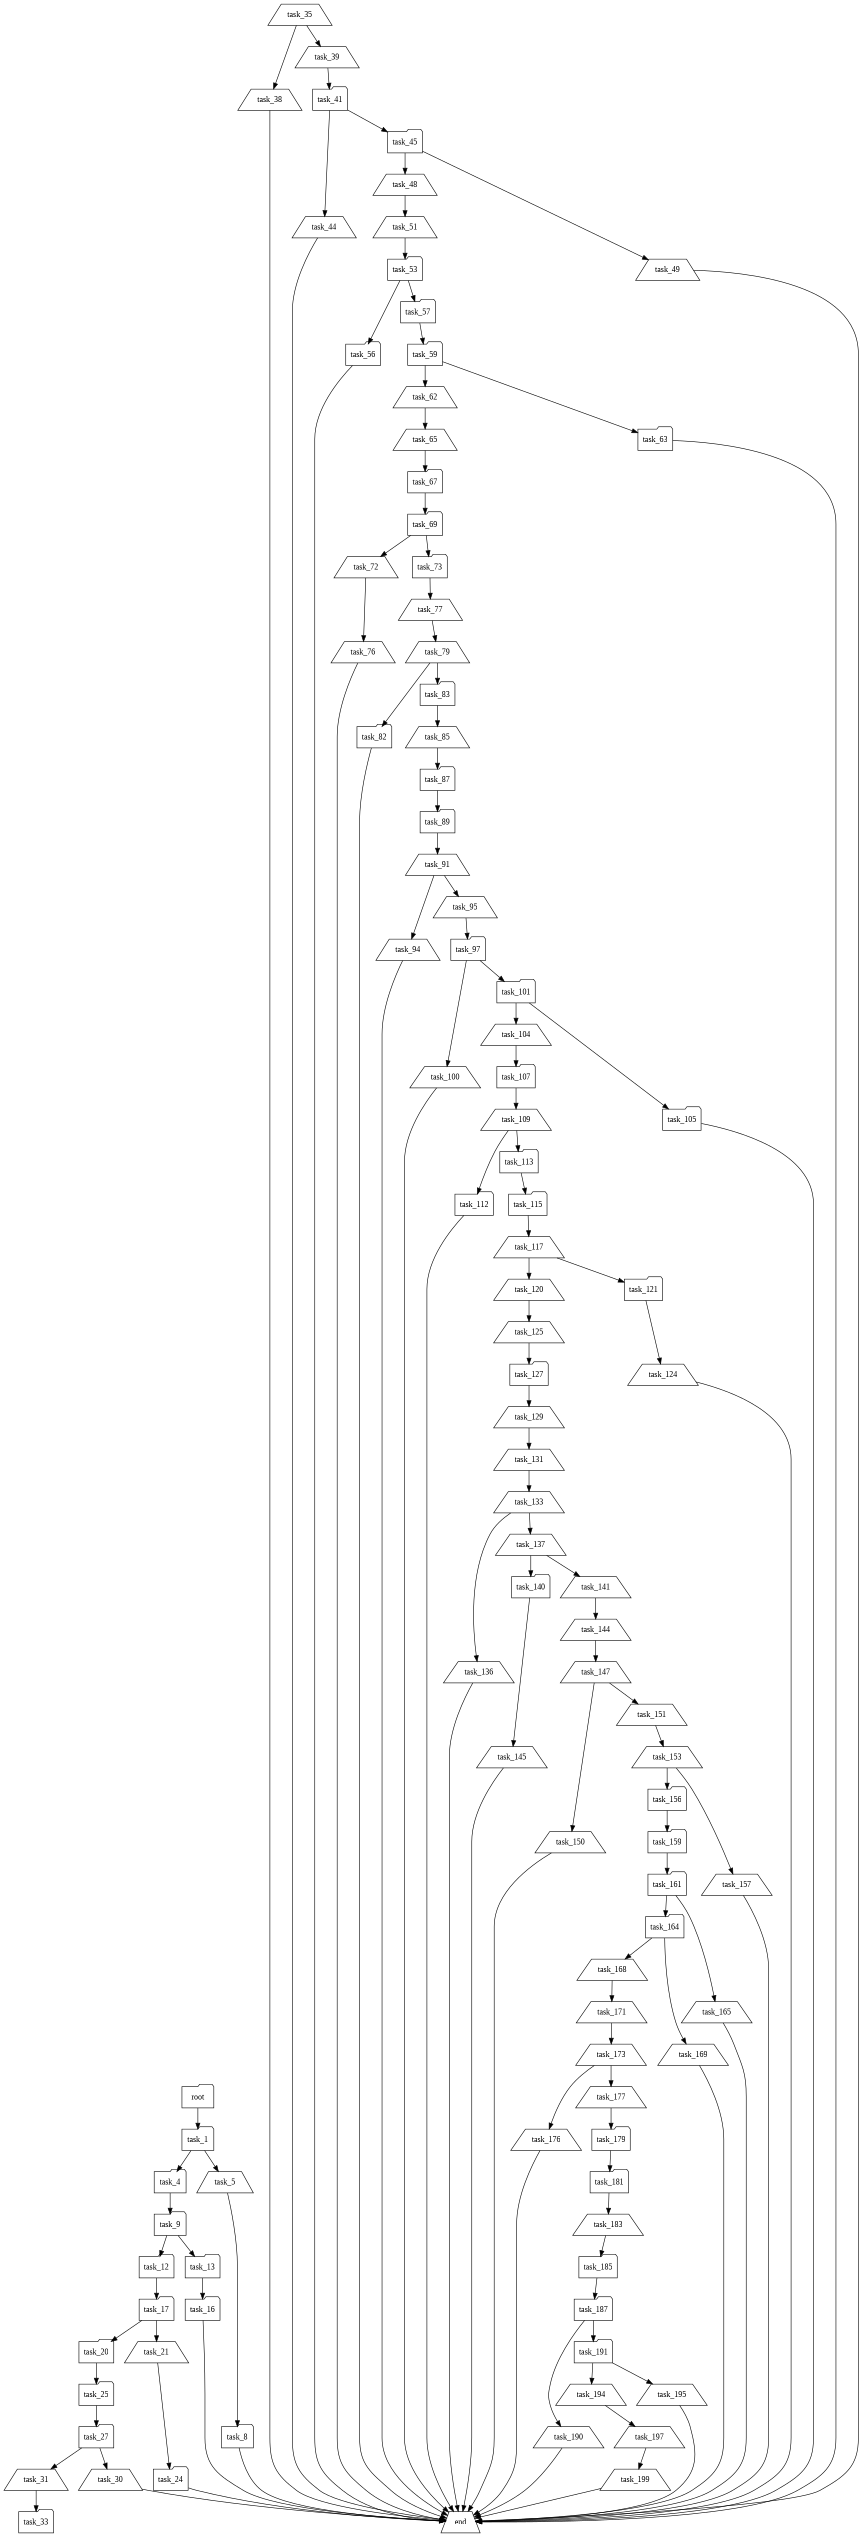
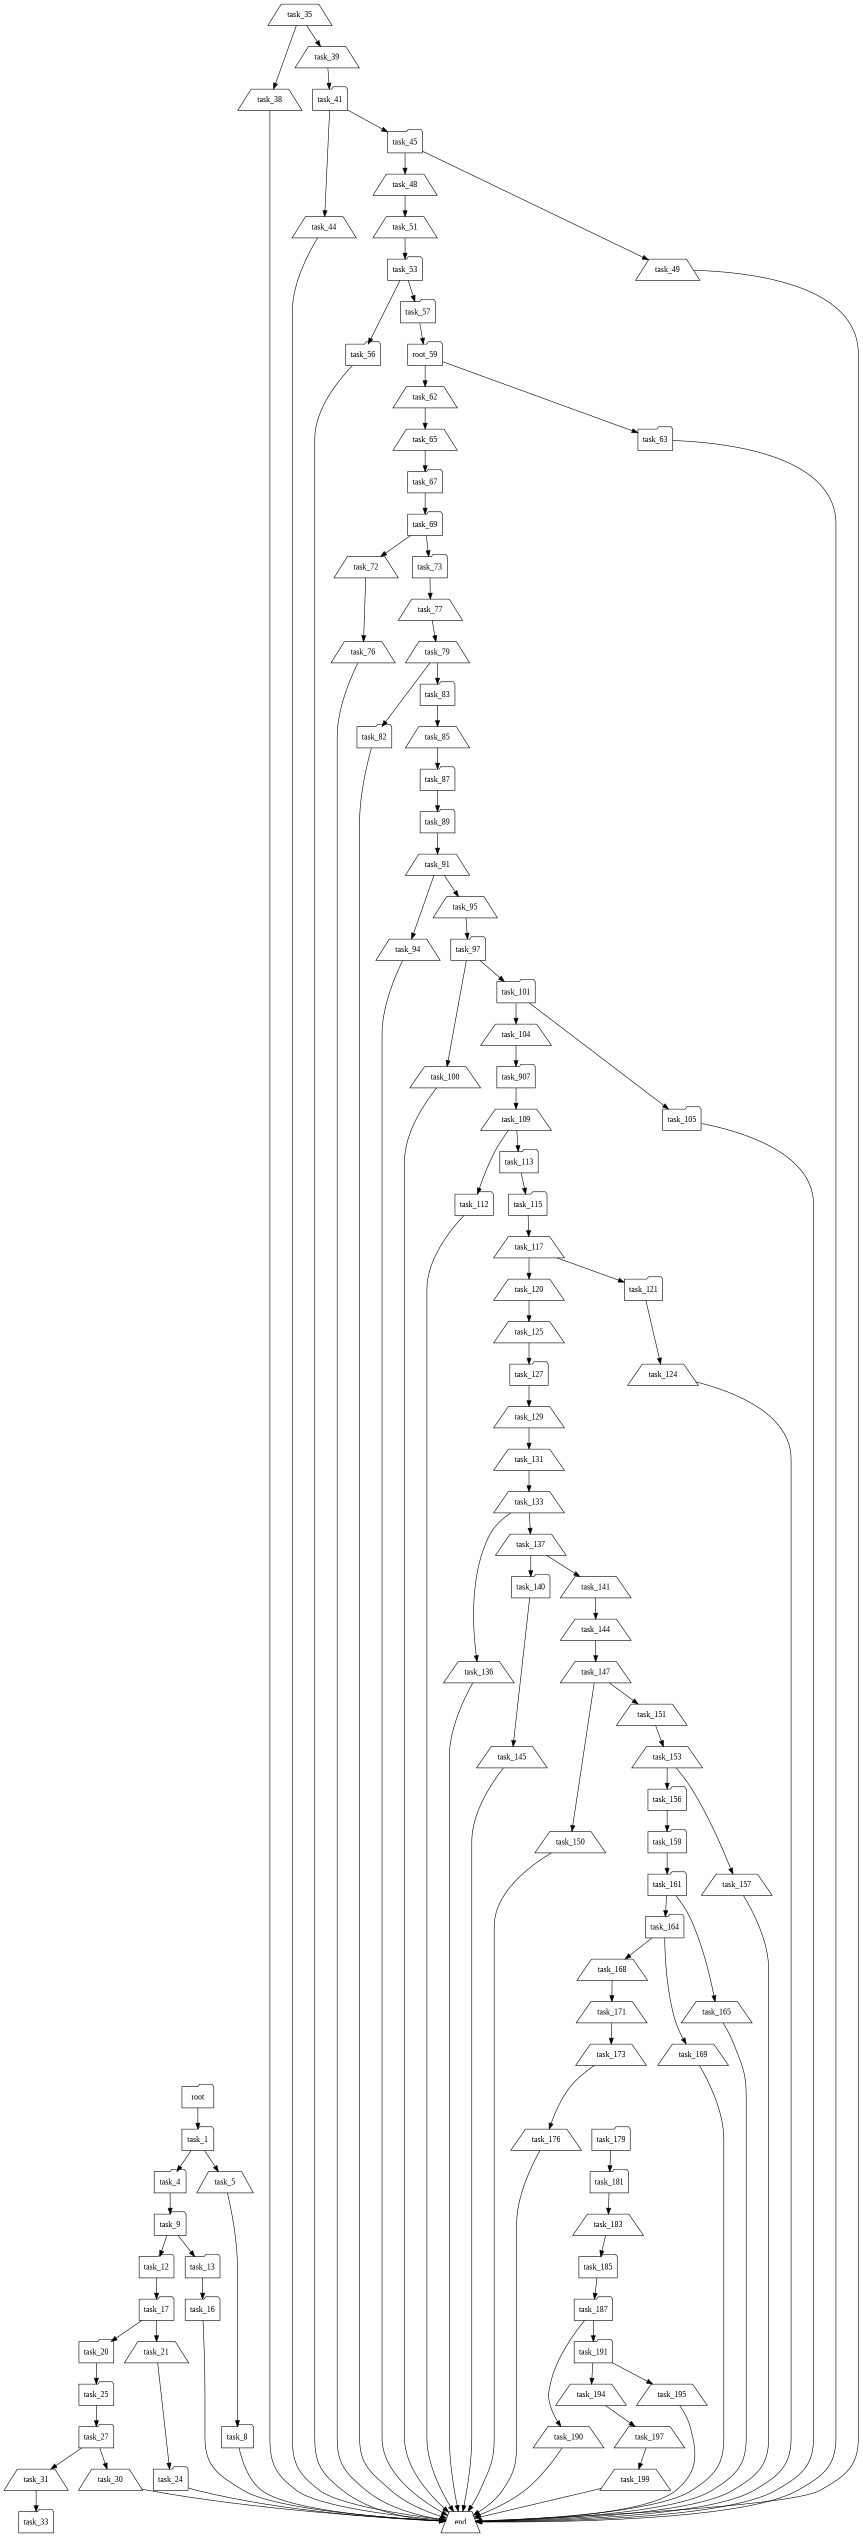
(425, 355) -> (425, 355)
(516, 1077) -> (516, 1077)
(611, 2097) -> none
